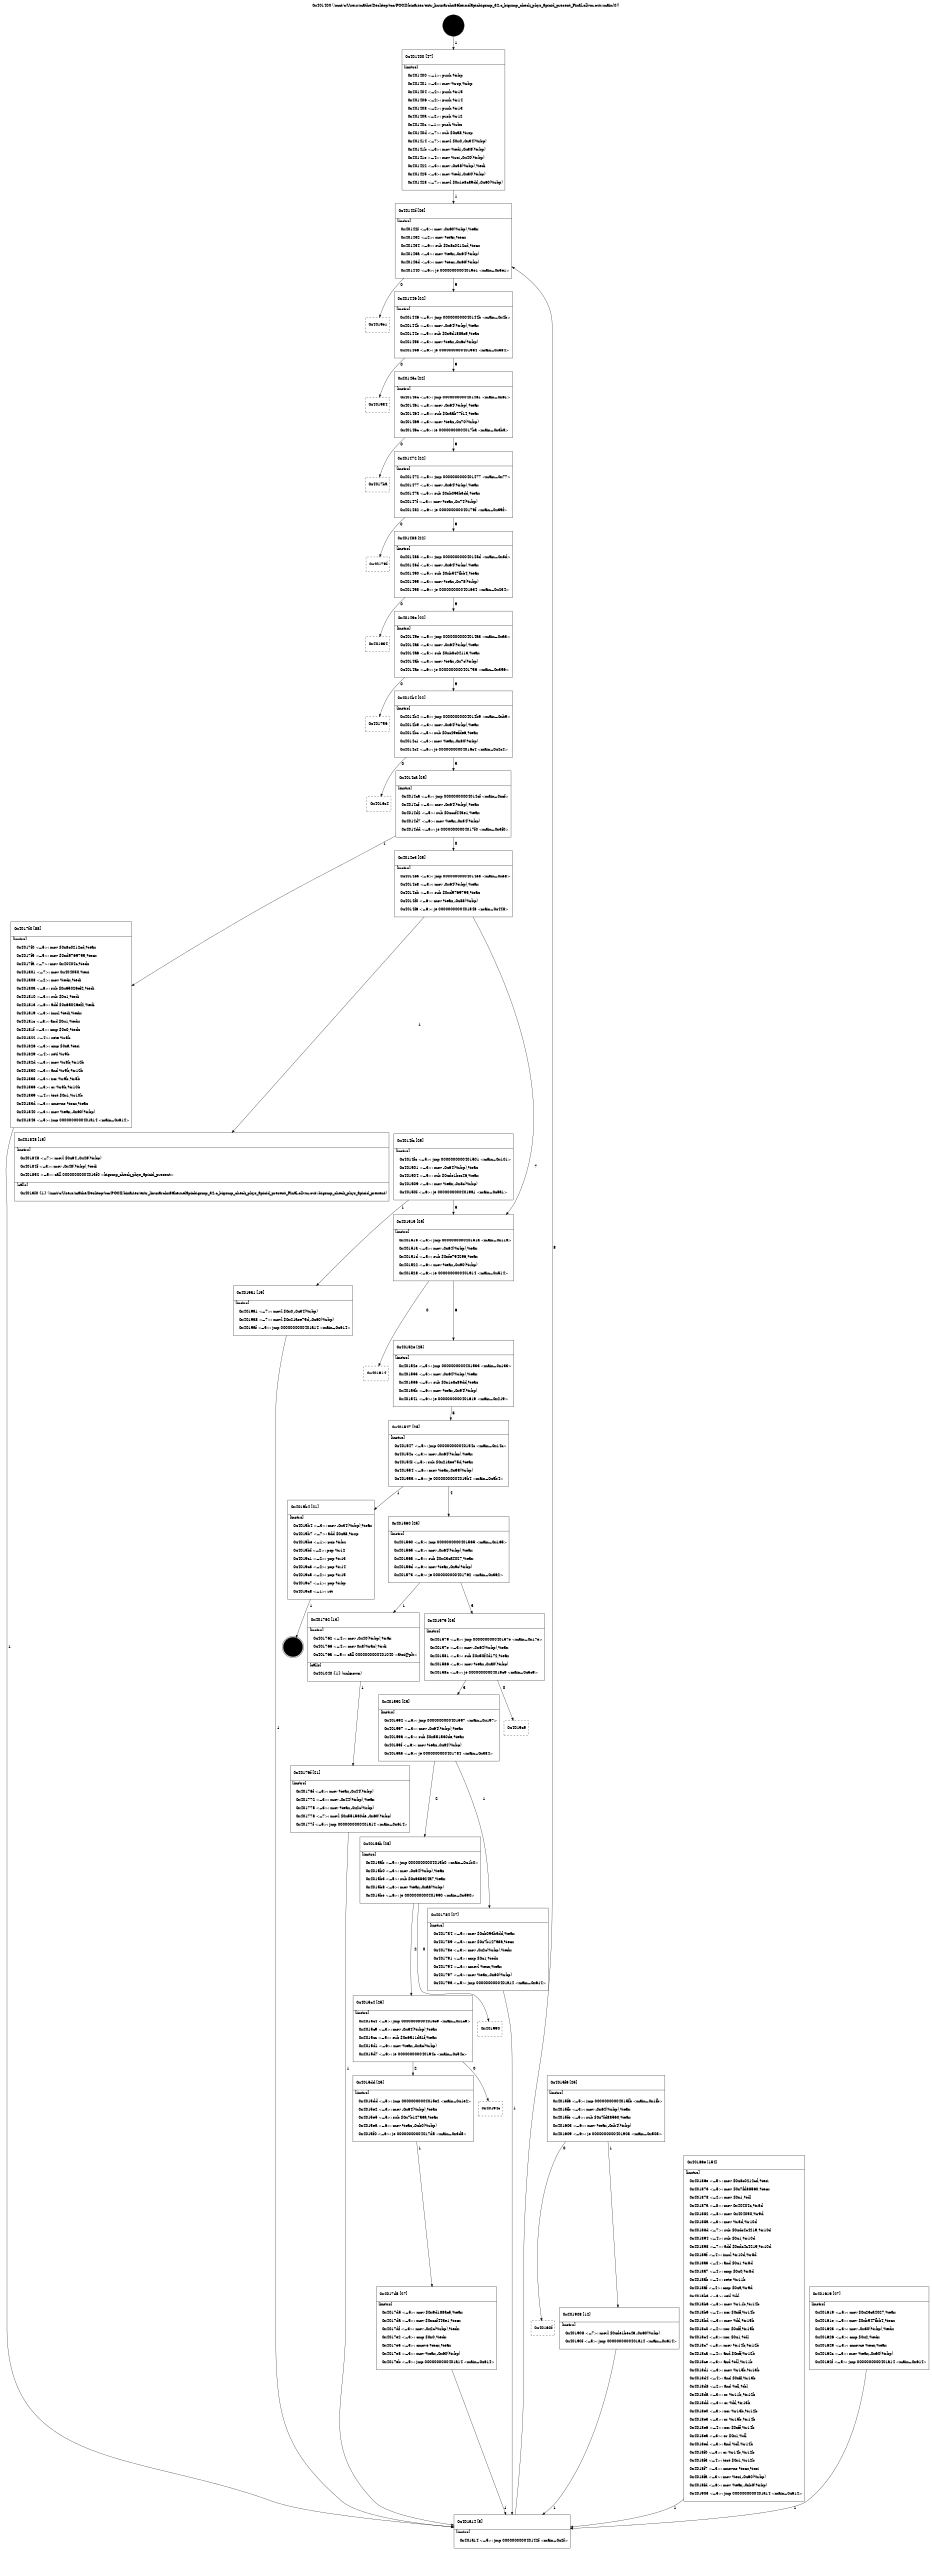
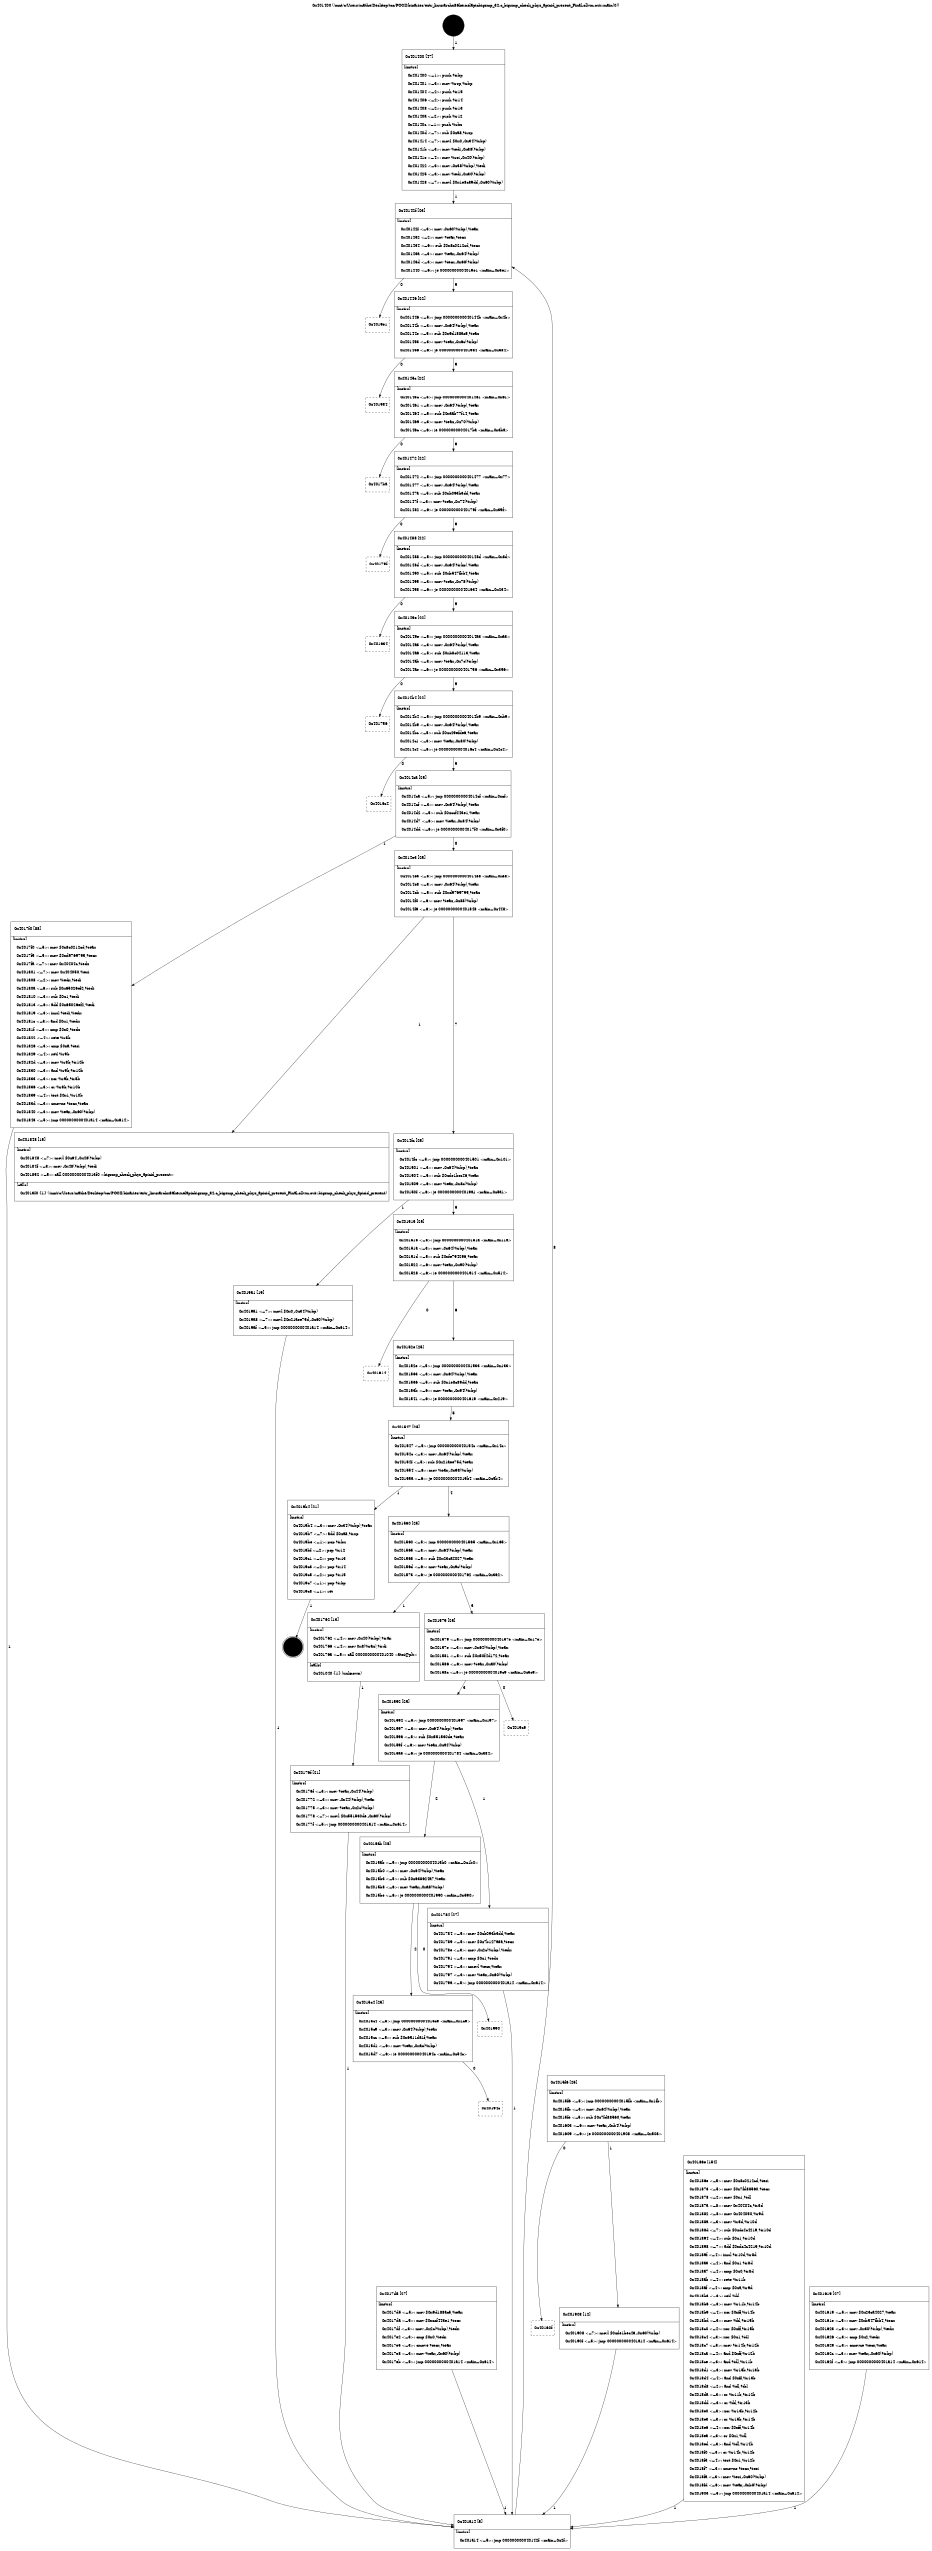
(528, 1062) -> (453, 1024)
(413, 2109) -> none
